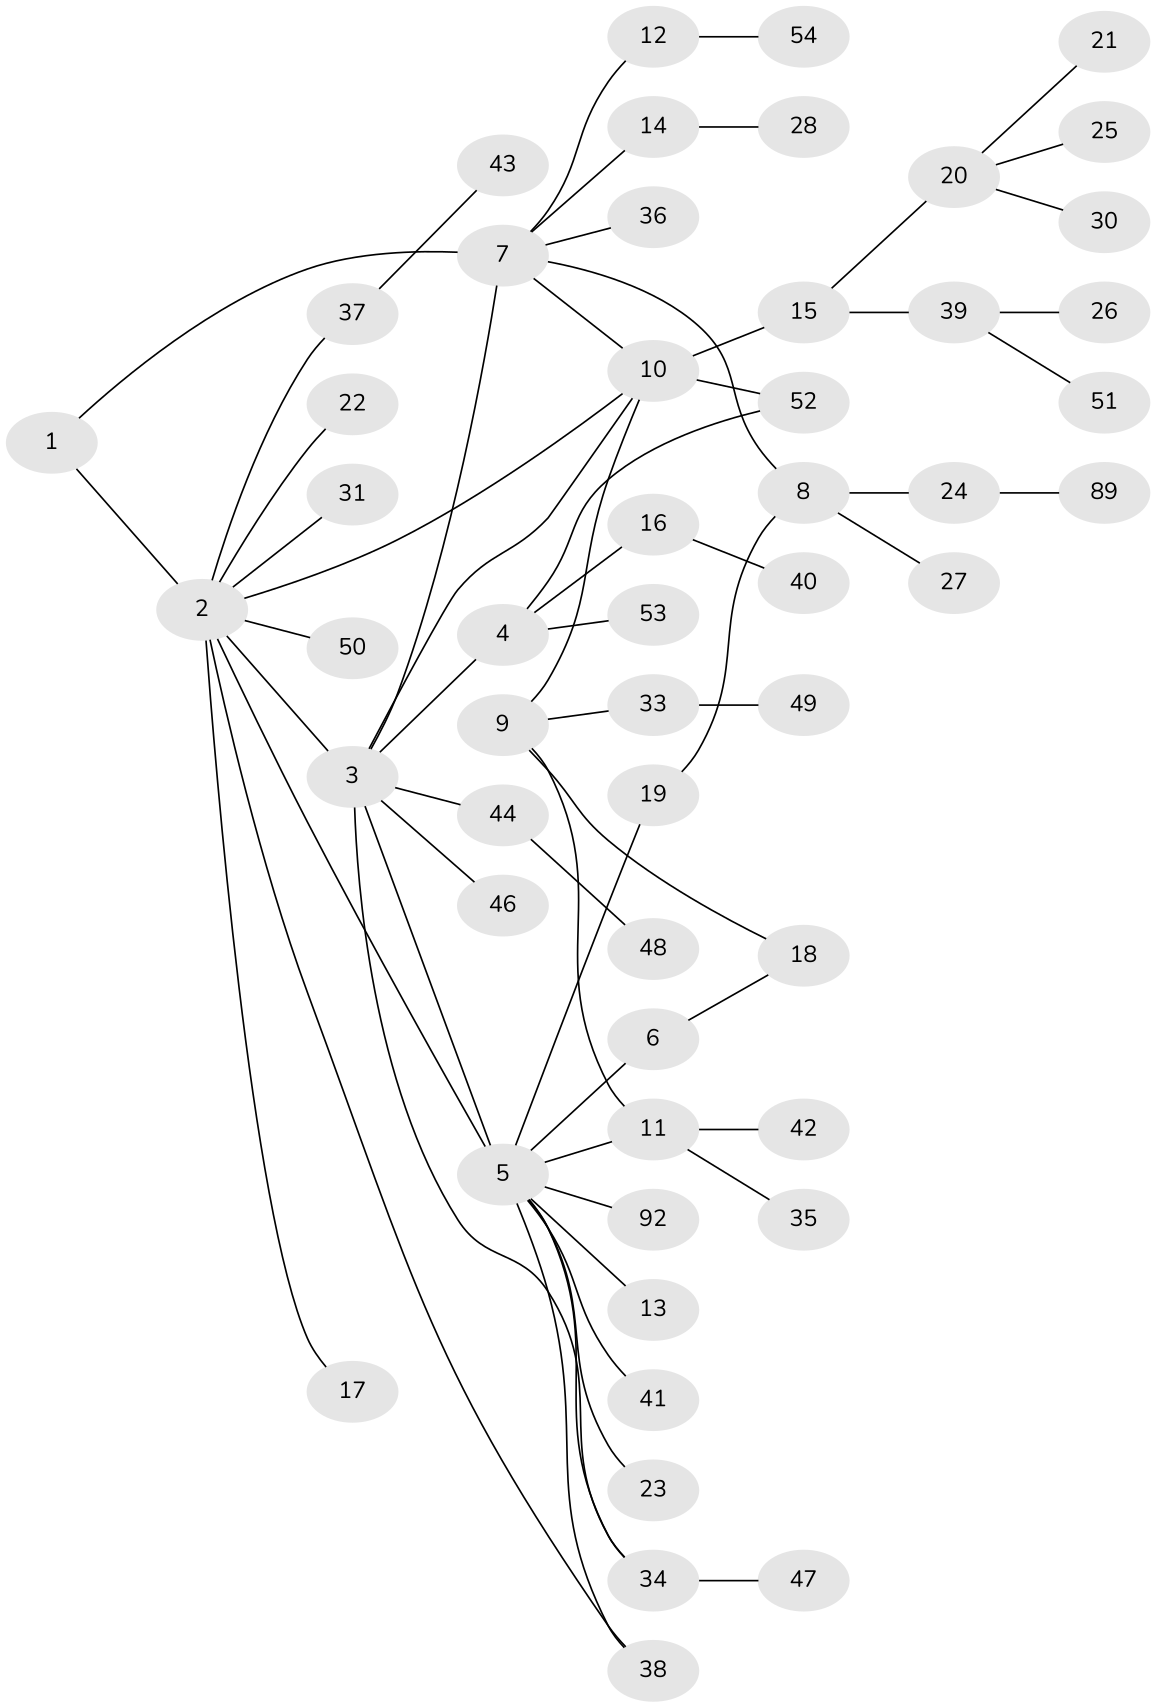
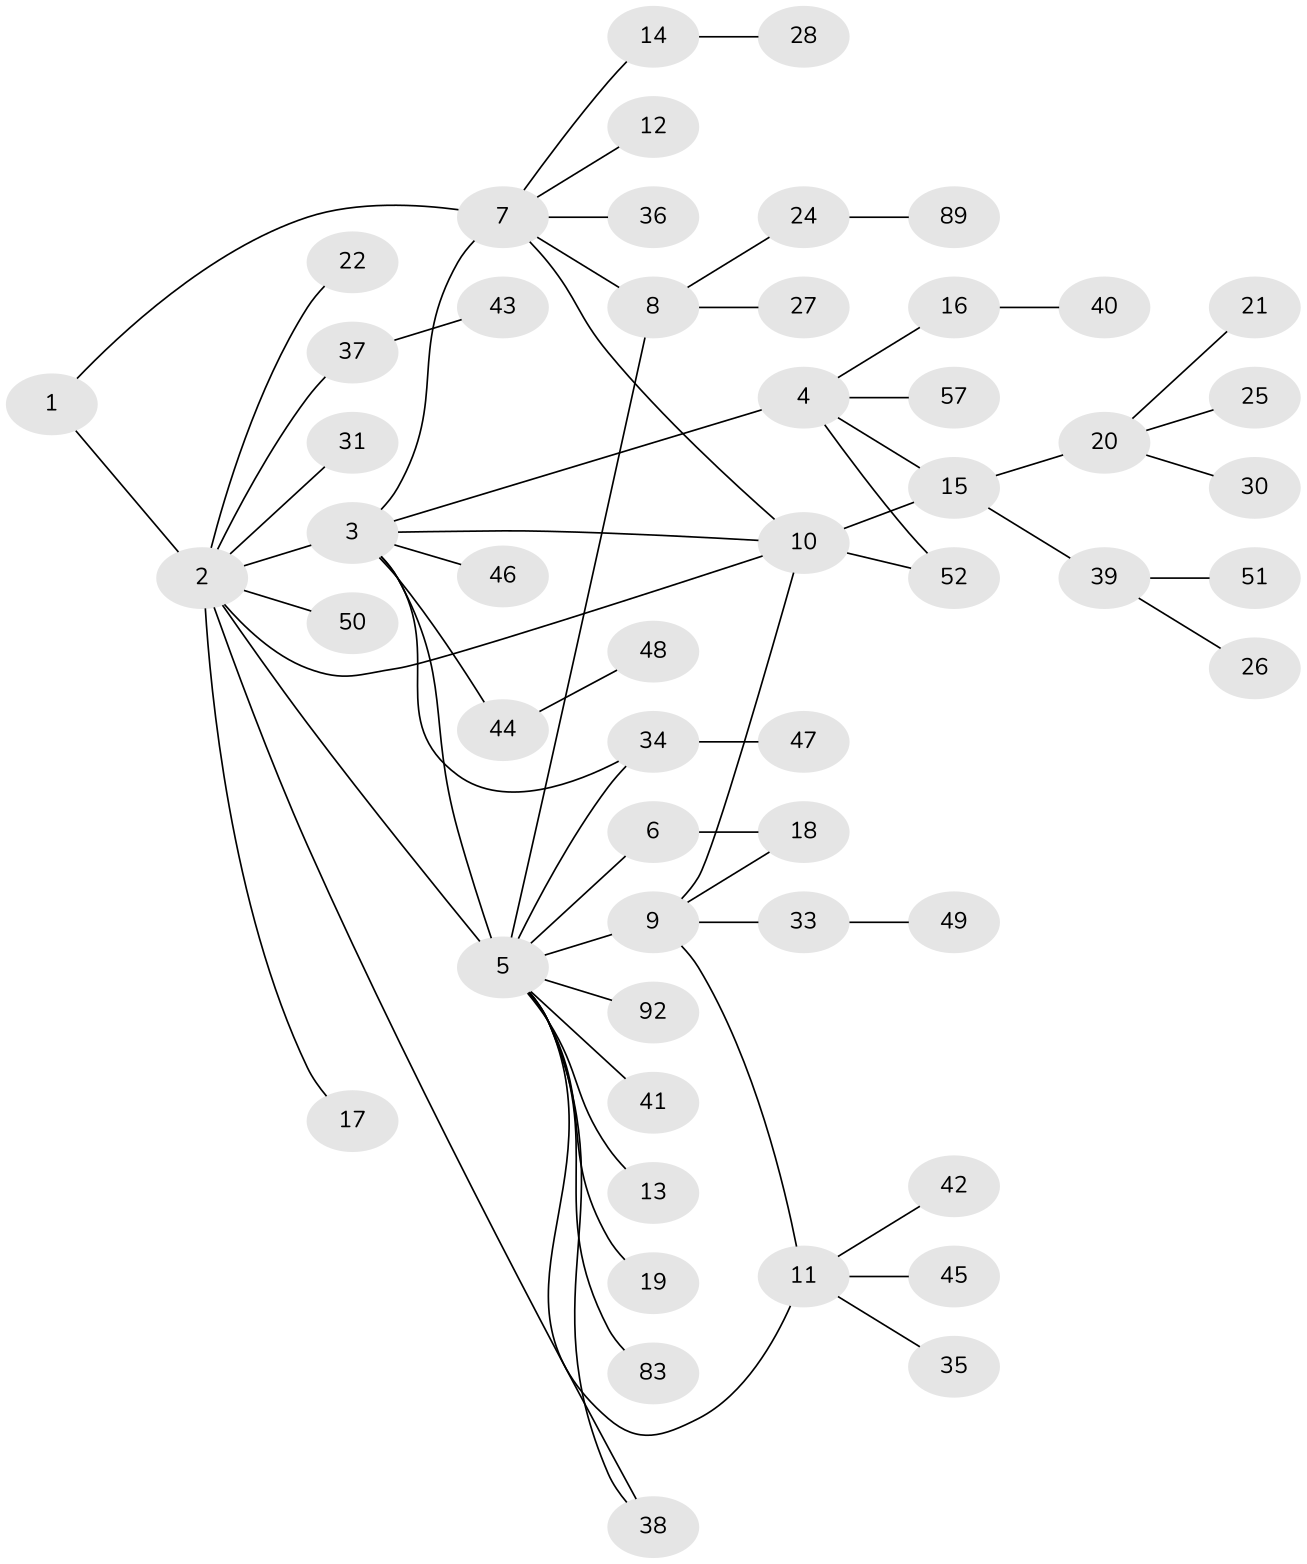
(804, 37) -> none
none -> (879, 443)
(653, 615) -> (954, 398)
(728, 644) -> (579, 638)
none -> (578, 945)
none -> (954, 1277)
(653, 1490) -> (653, 1373)
